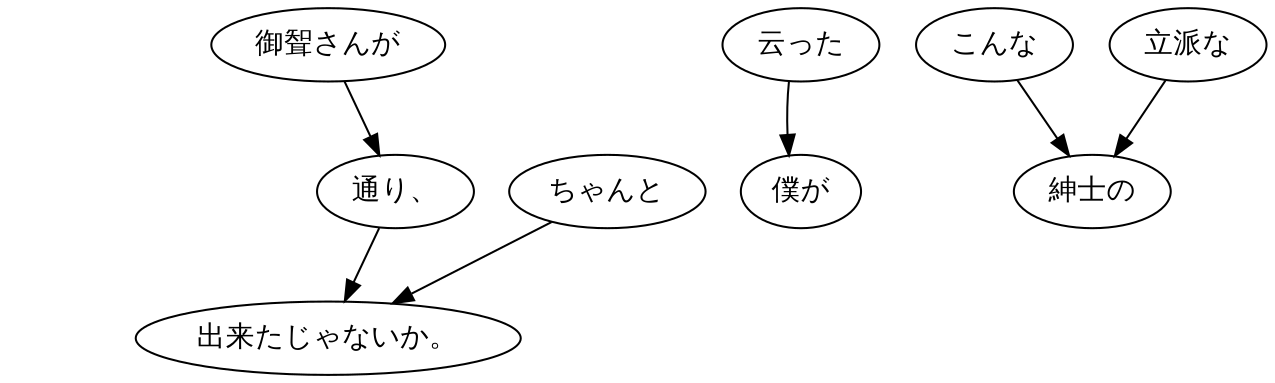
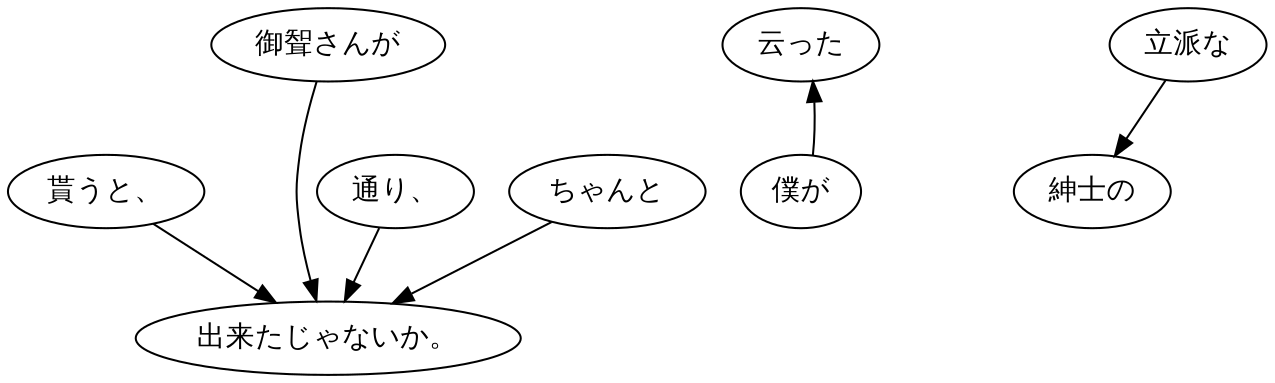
(995, 45) -> none
(787, 108) -> (815, 129)
(357, 109) -> (297, 181)
none -> (106, 192)
